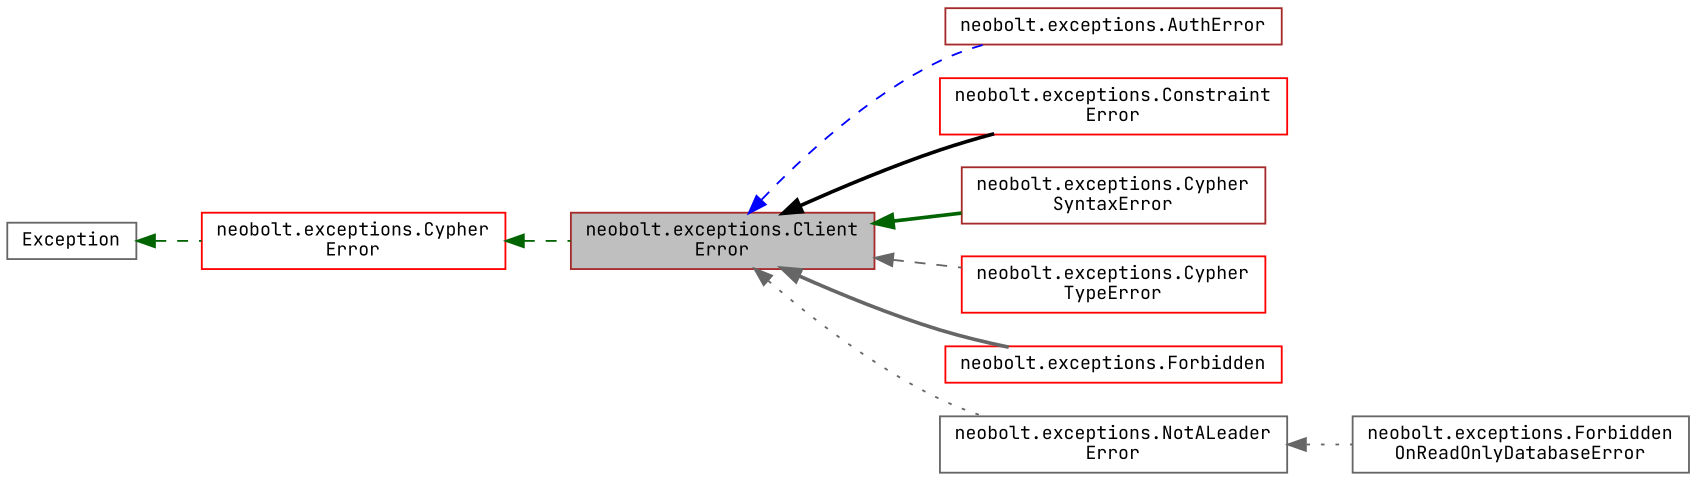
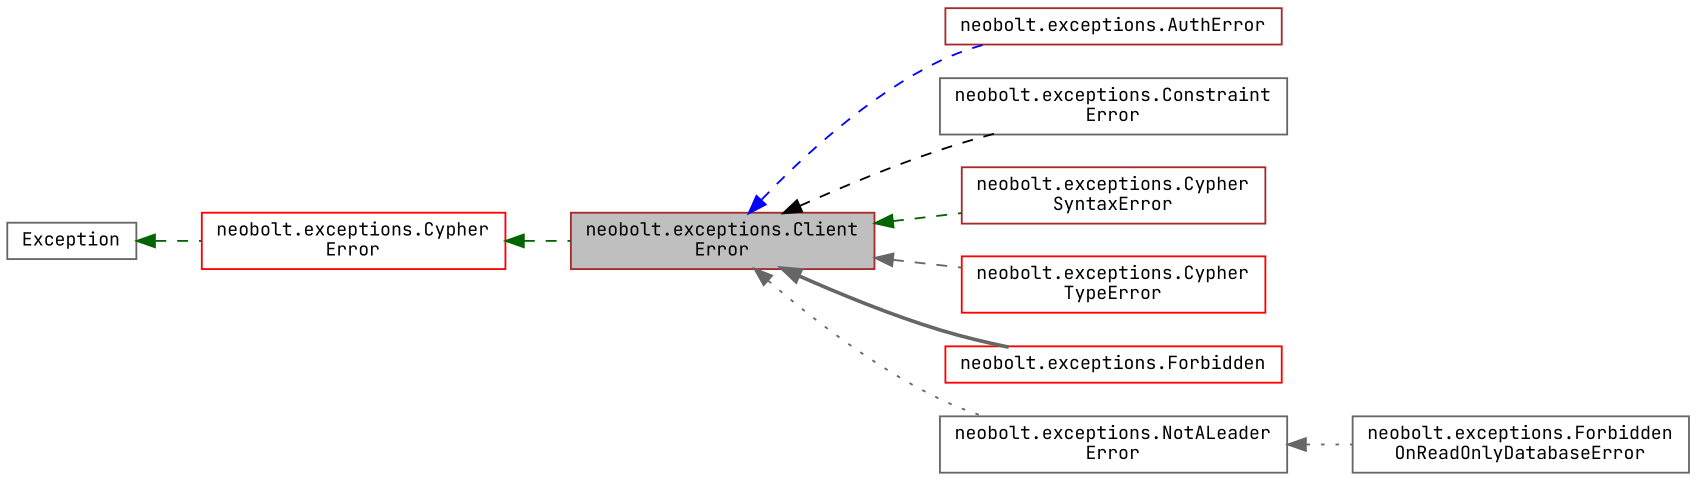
(1114, 106) -> (1114, 106)
(896, 166) -> (896, 166)
(927, 217) -> (927, 217)
